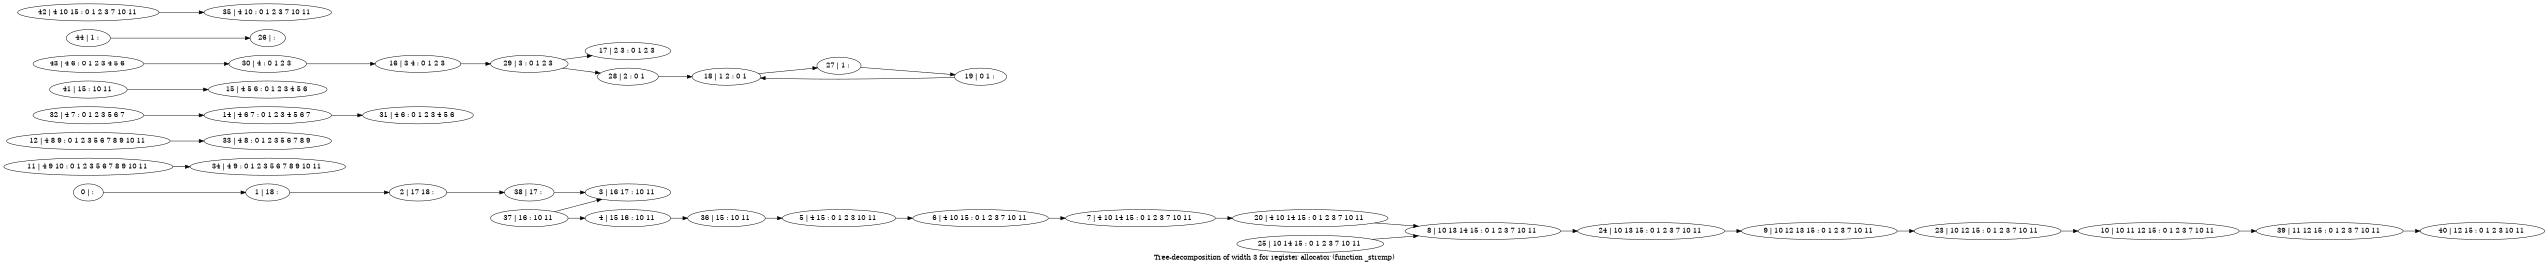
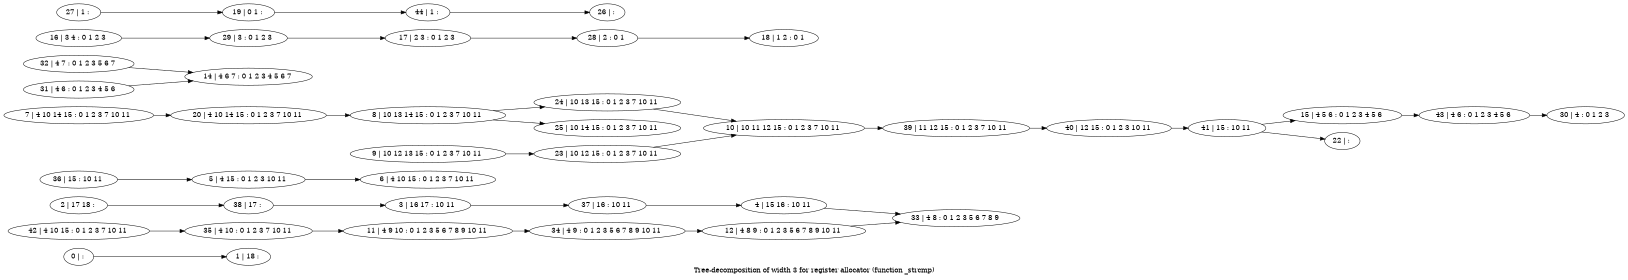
(338, 64) -> none
(579, 70) -> (521, 38)
(786, 71) -> none
(860, 79) -> (338, 12)
(345, 115) -> (158, 84)
none -> (1408, 115)
none -> (1177, 128)
none -> (1342, 141)
(337, 192) -> none
(576, 206) -> (517, 205)
(677, 218) -> (860, 211)
(1055, 218) -> none
none -> (325, 231)
none -> (691, 231)
(1731, 231) -> (692, 115)
(1393, 238) -> (517, 122)
